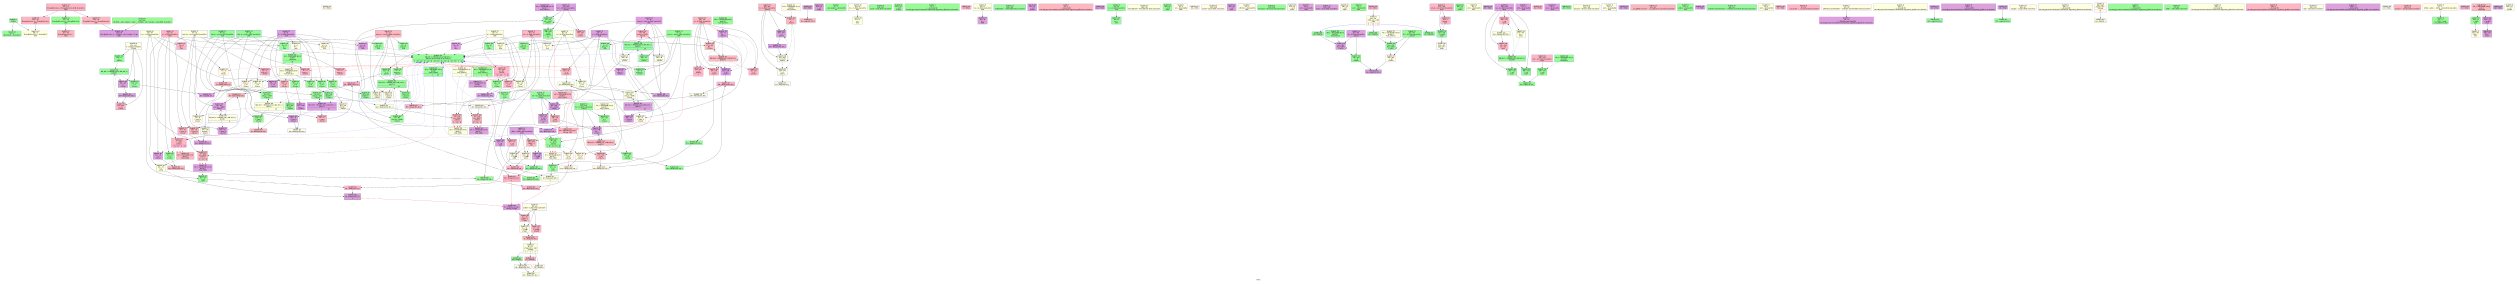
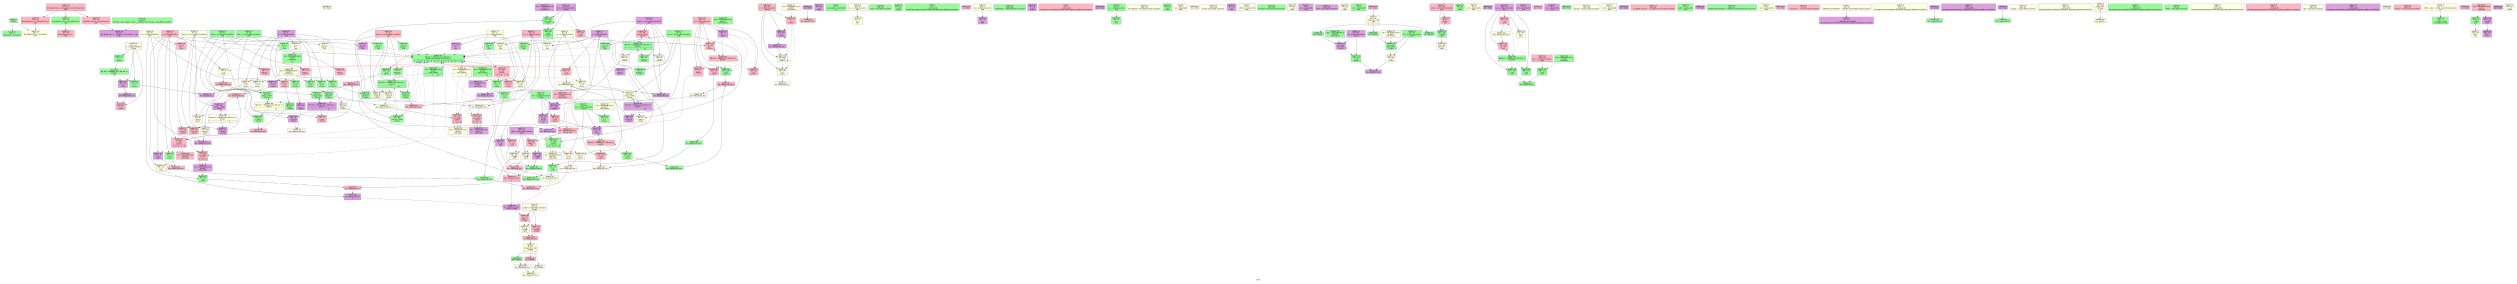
(726, 72) -> (726, 72)
